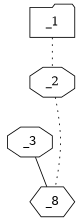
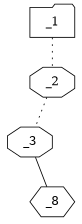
(61, 142) -> (41, 112)
